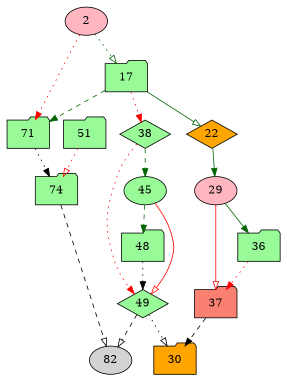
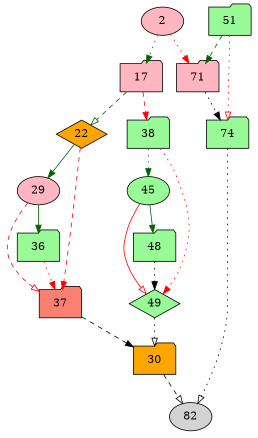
(103, 45) -> (153, 45)
(126, 78) -> (141, 78)
(135, 103) -> (144, 102)
(81, 104) -> (216, 46)
(170, 107) -> (112, 106)
(28, 134) -> (198, 78)
(145, 134) -> (148, 134)
(145, 159) -> (148, 159)
none -> (73, 215)
(144, 215) -> (151, 215)
(216, 243) -> (7, 247)
(82, 272) -> (228, 275)
(129, 327) -> (171, 386)
